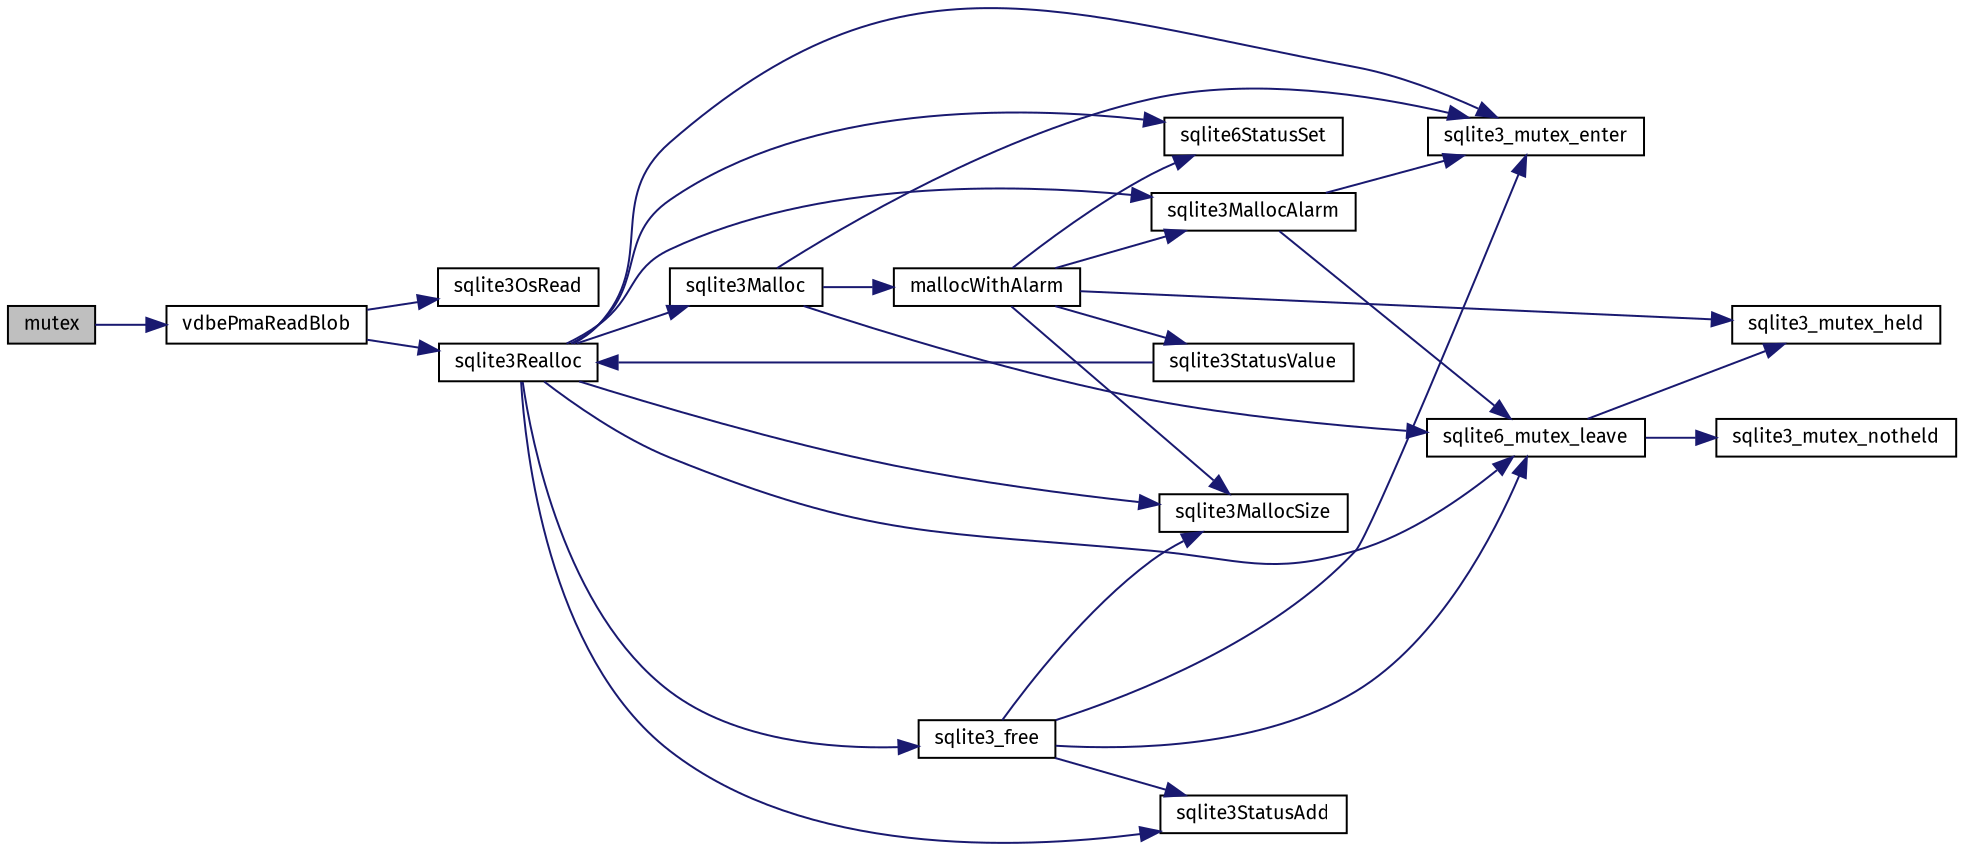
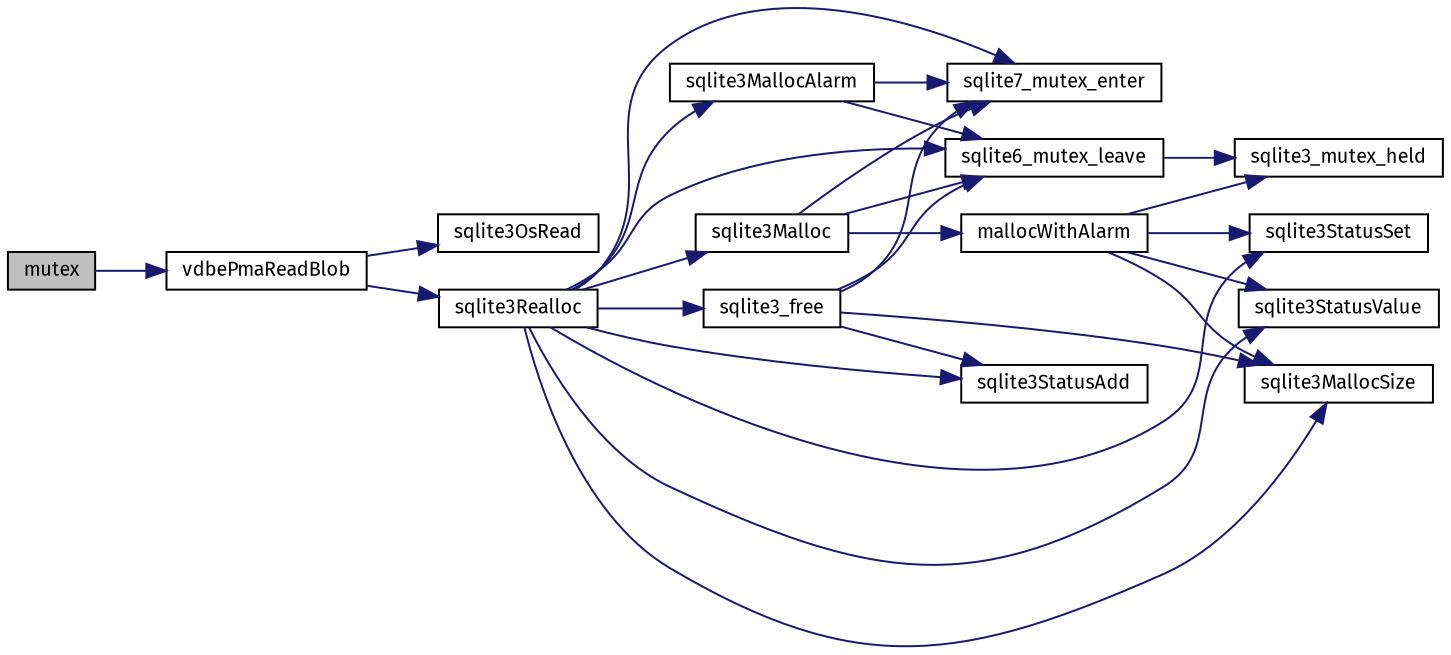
(1254, 136) -> (1339, 233)
(1536, 136) -> (1054, 83)
(1111, 252) -> none
(886, 362) -> (899, 562)
(1836, 438) -> none
